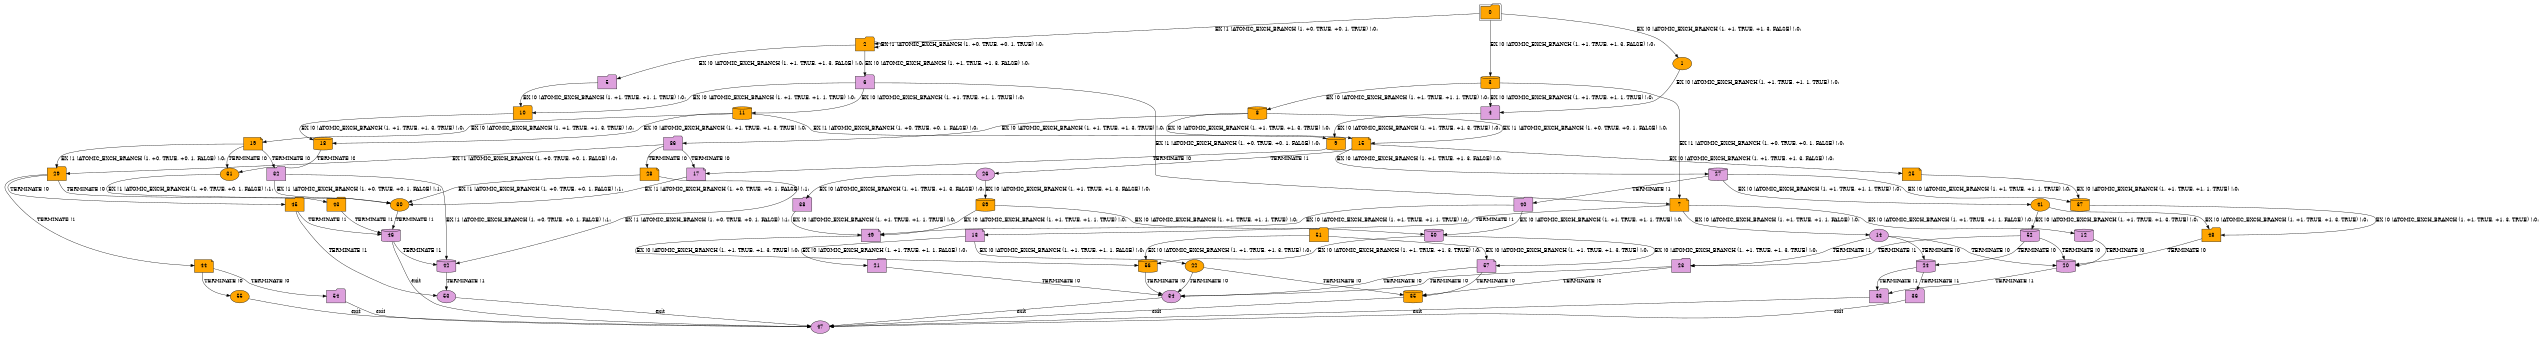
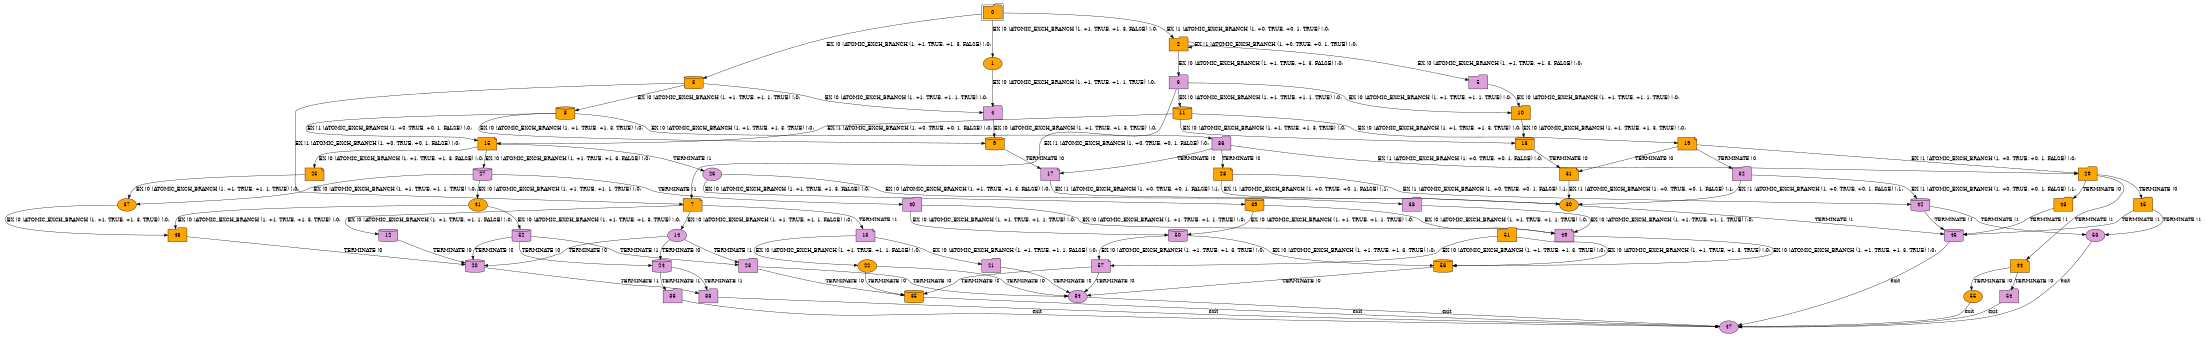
(230, 174) -> (1569, 174)
(2080, 205) -> (127, 205)
(411, 258) -> (1932, 220)
